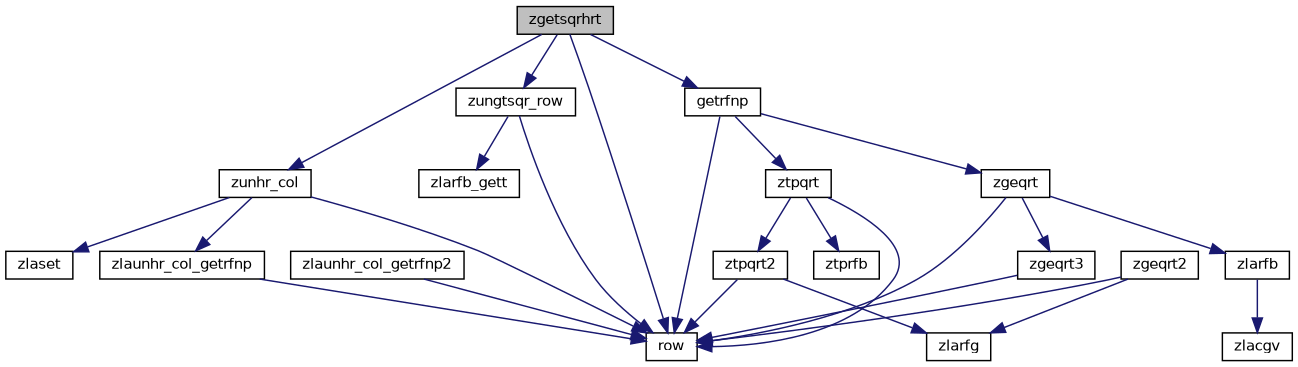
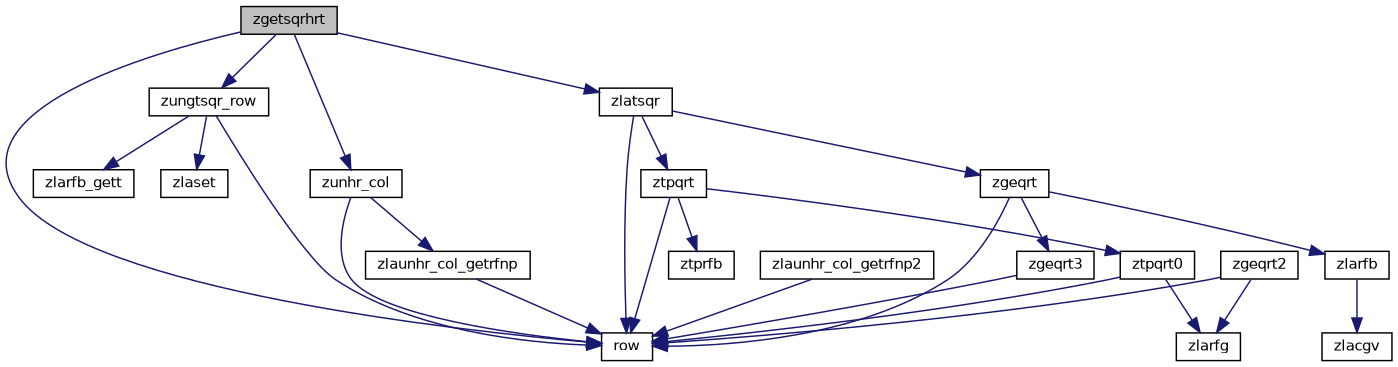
(723, 102) -> (636, 102)
(159, 222) -> (203, 136)
(750, 265) -> (1157, 265)
